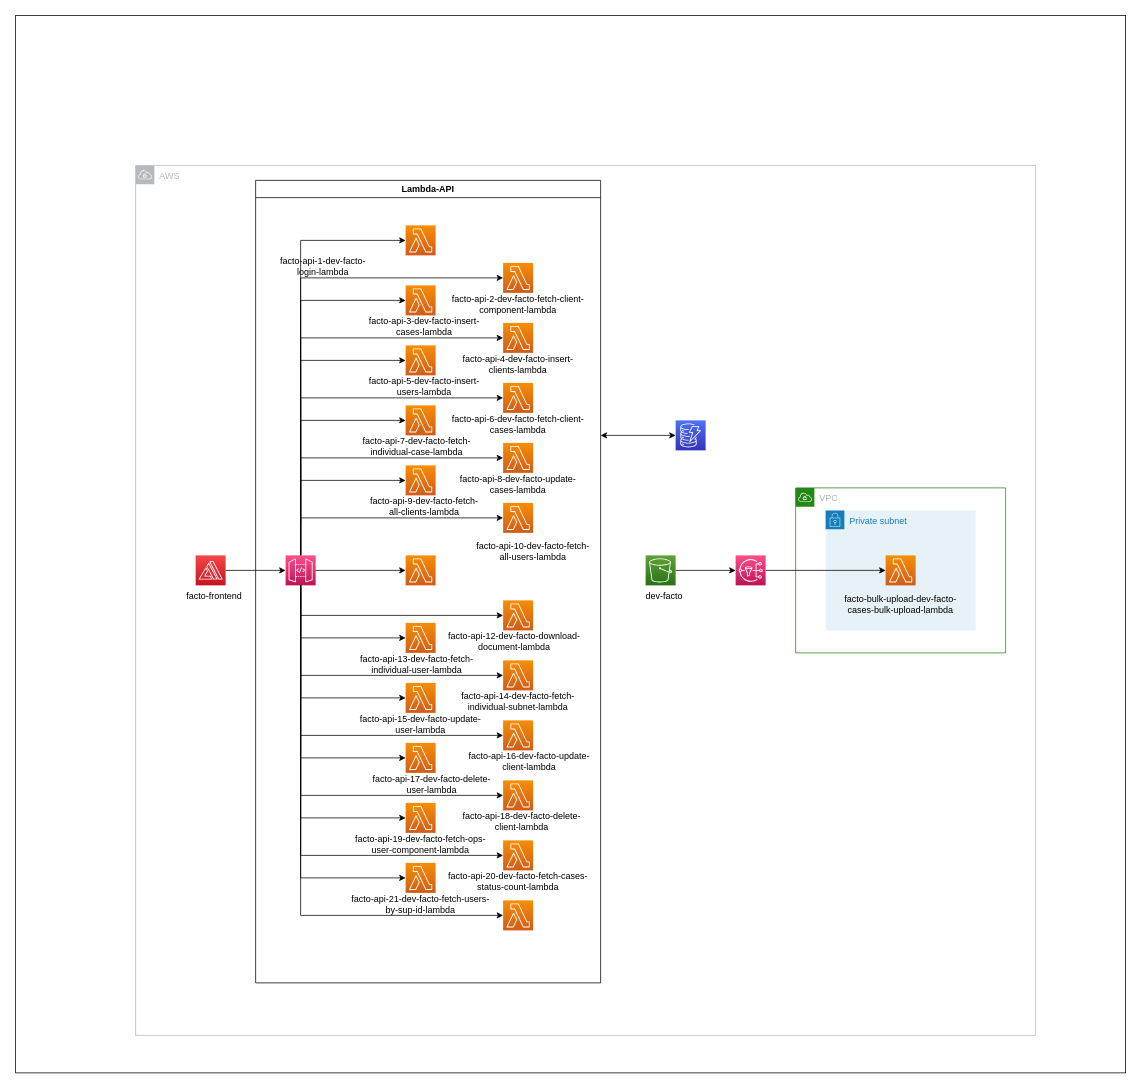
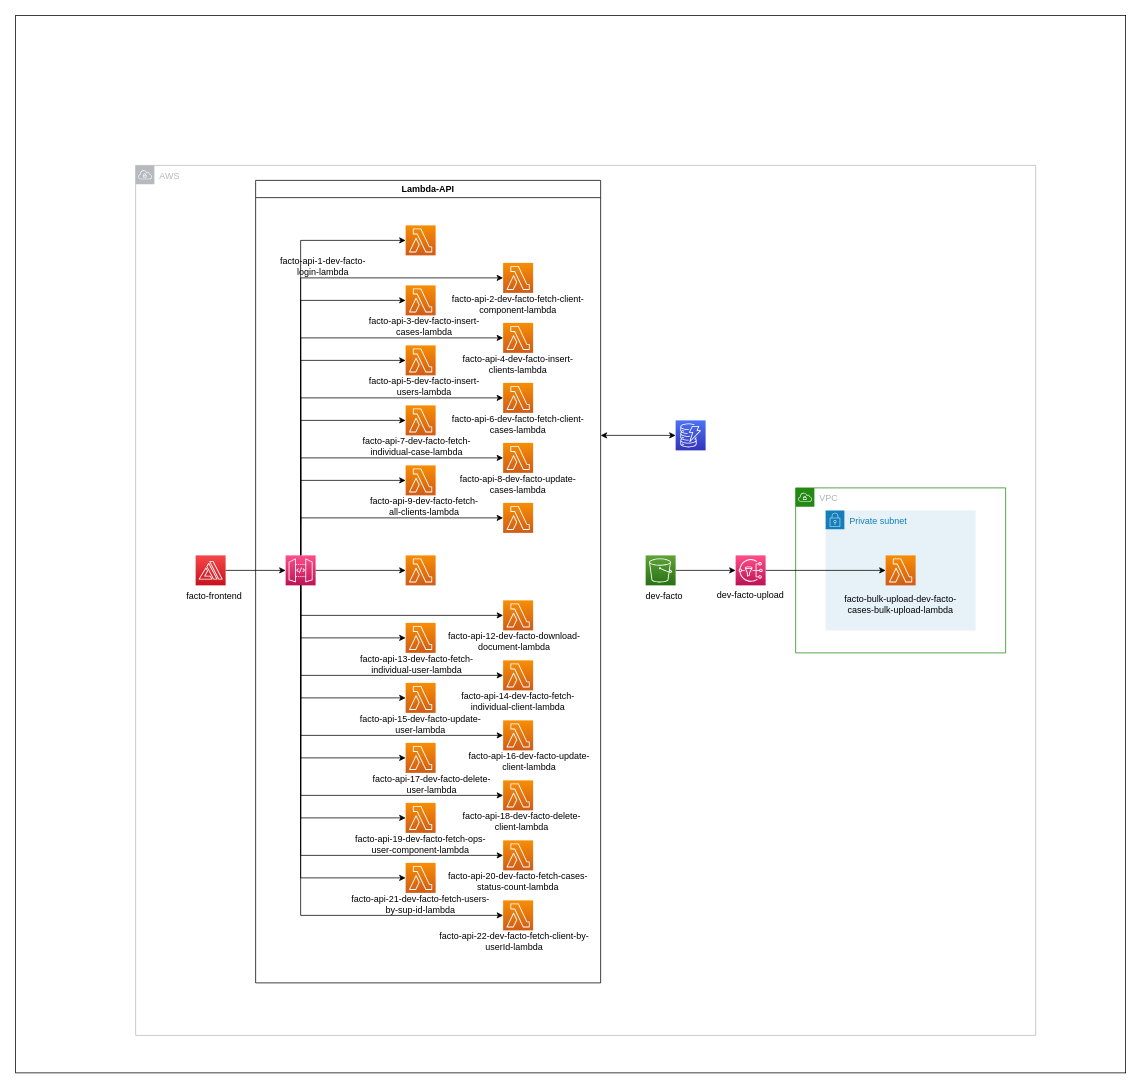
(533, 552) -> none
none -> (750, 595)
(518, 702) -> (518, 702)
none -> (514, 942)
